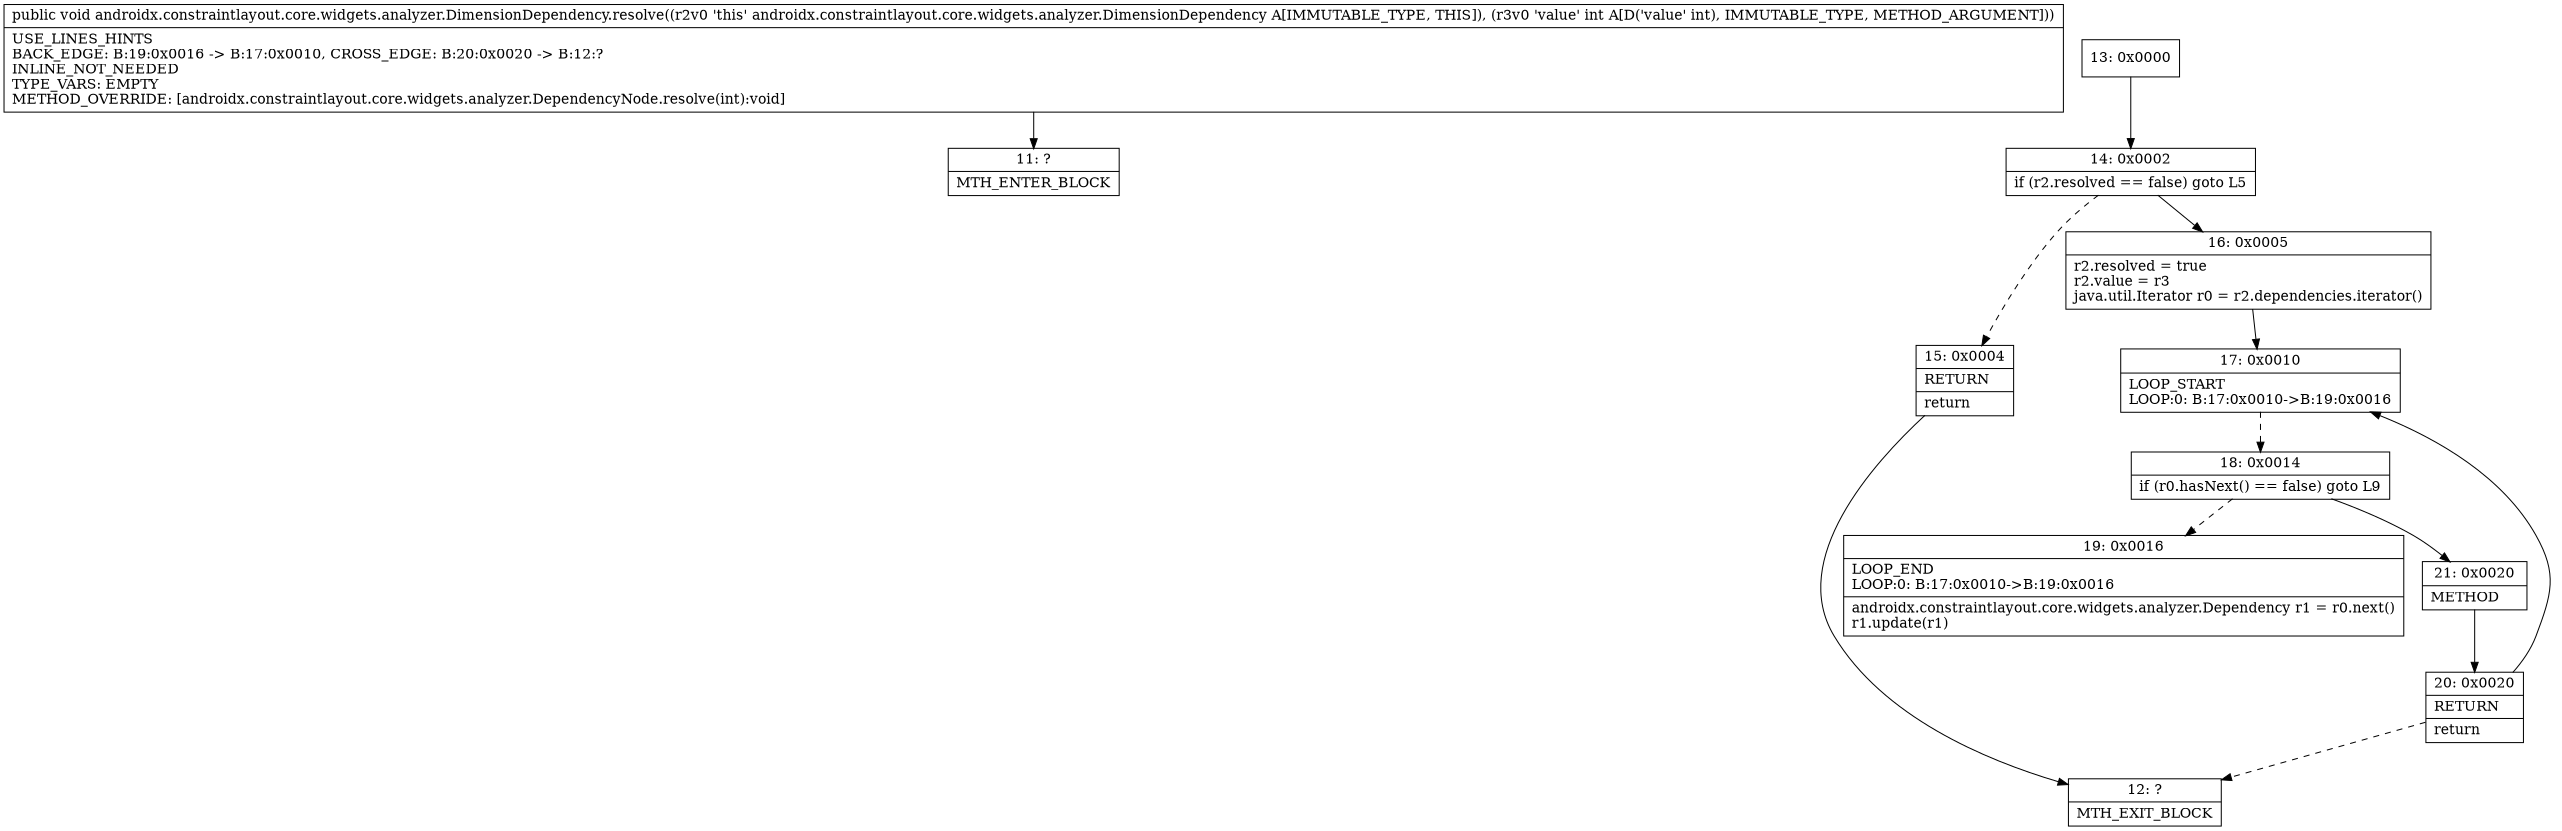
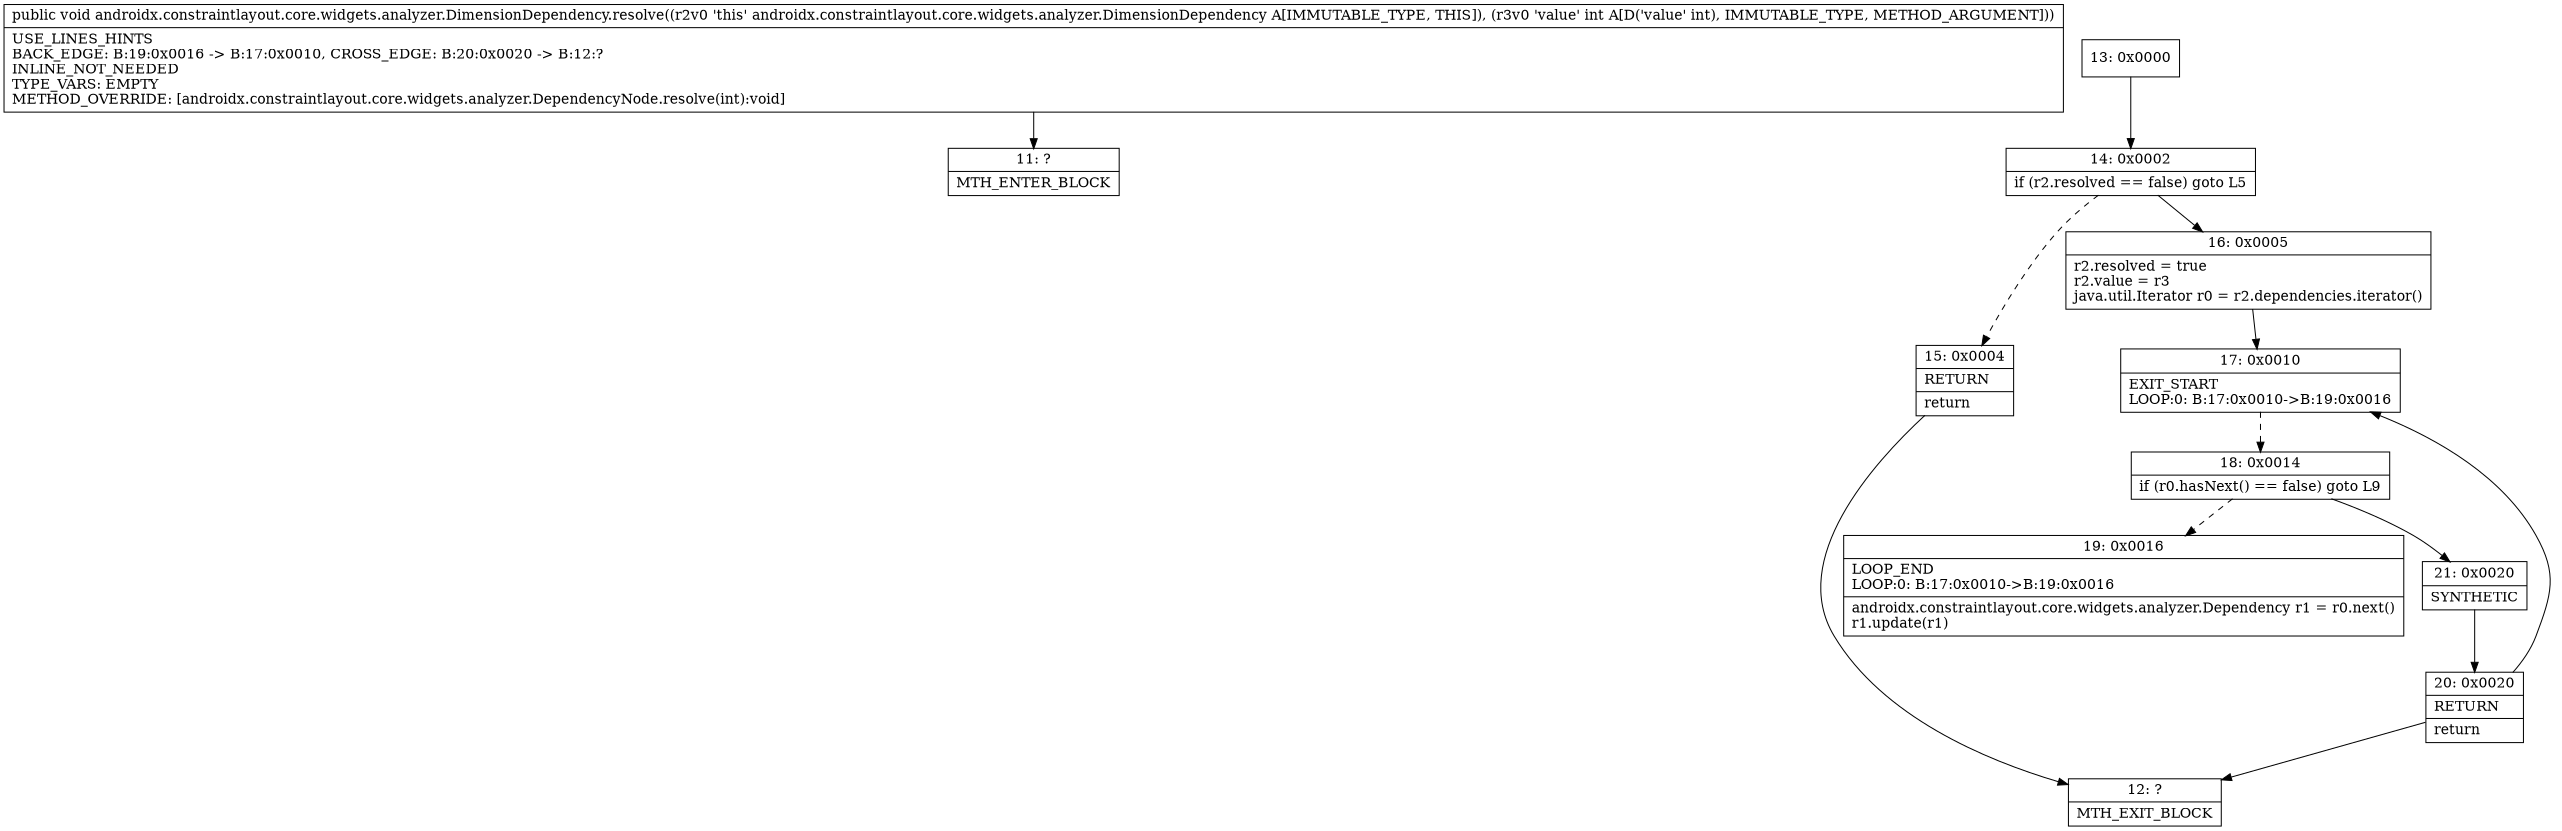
(2177, 385) -> (2174, 385)
(2465, 597) -> (2475, 597)
(2328, 750) -> (2328, 750)
